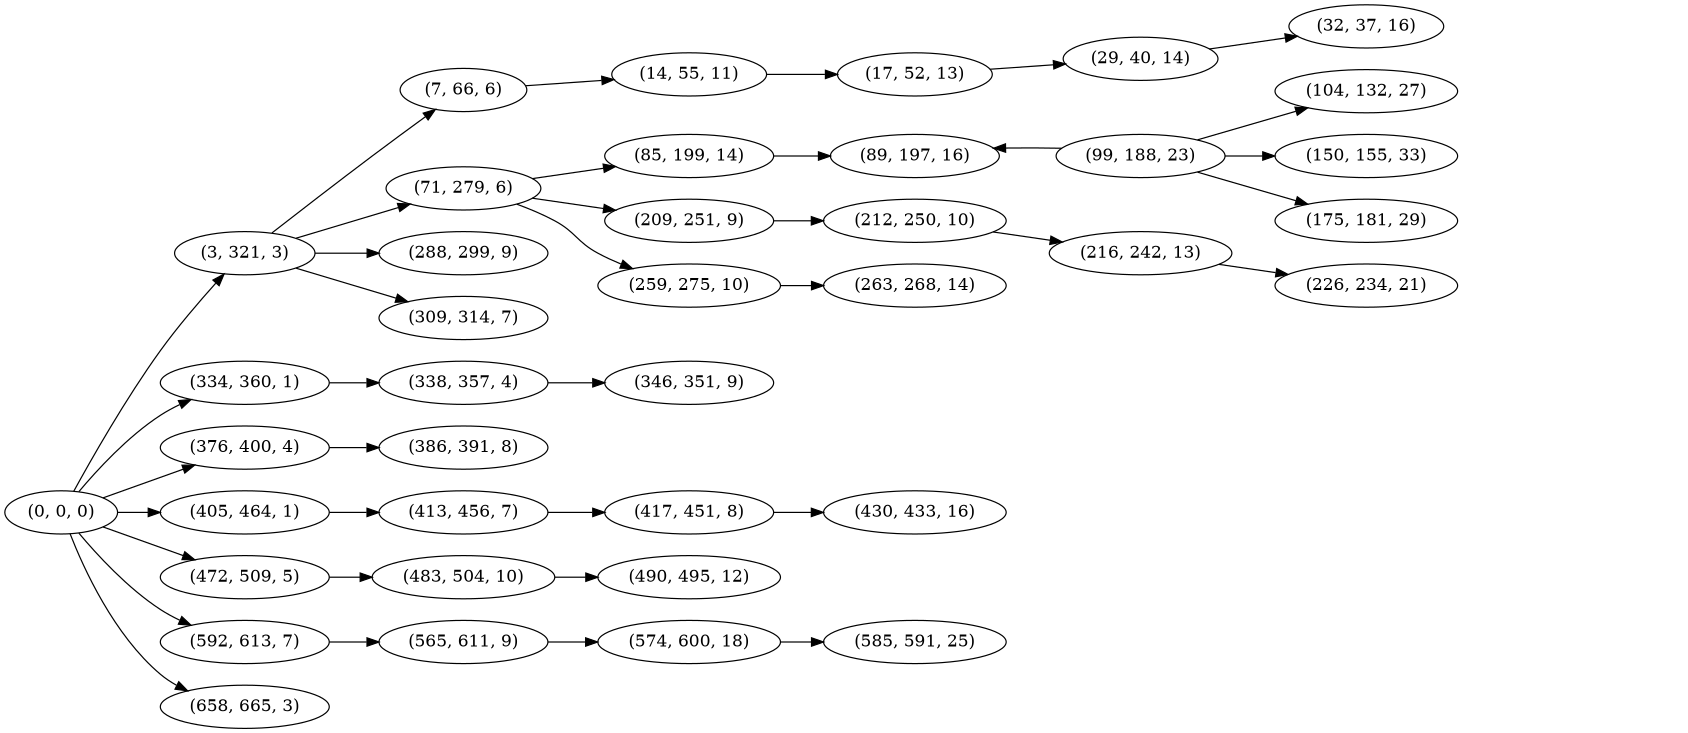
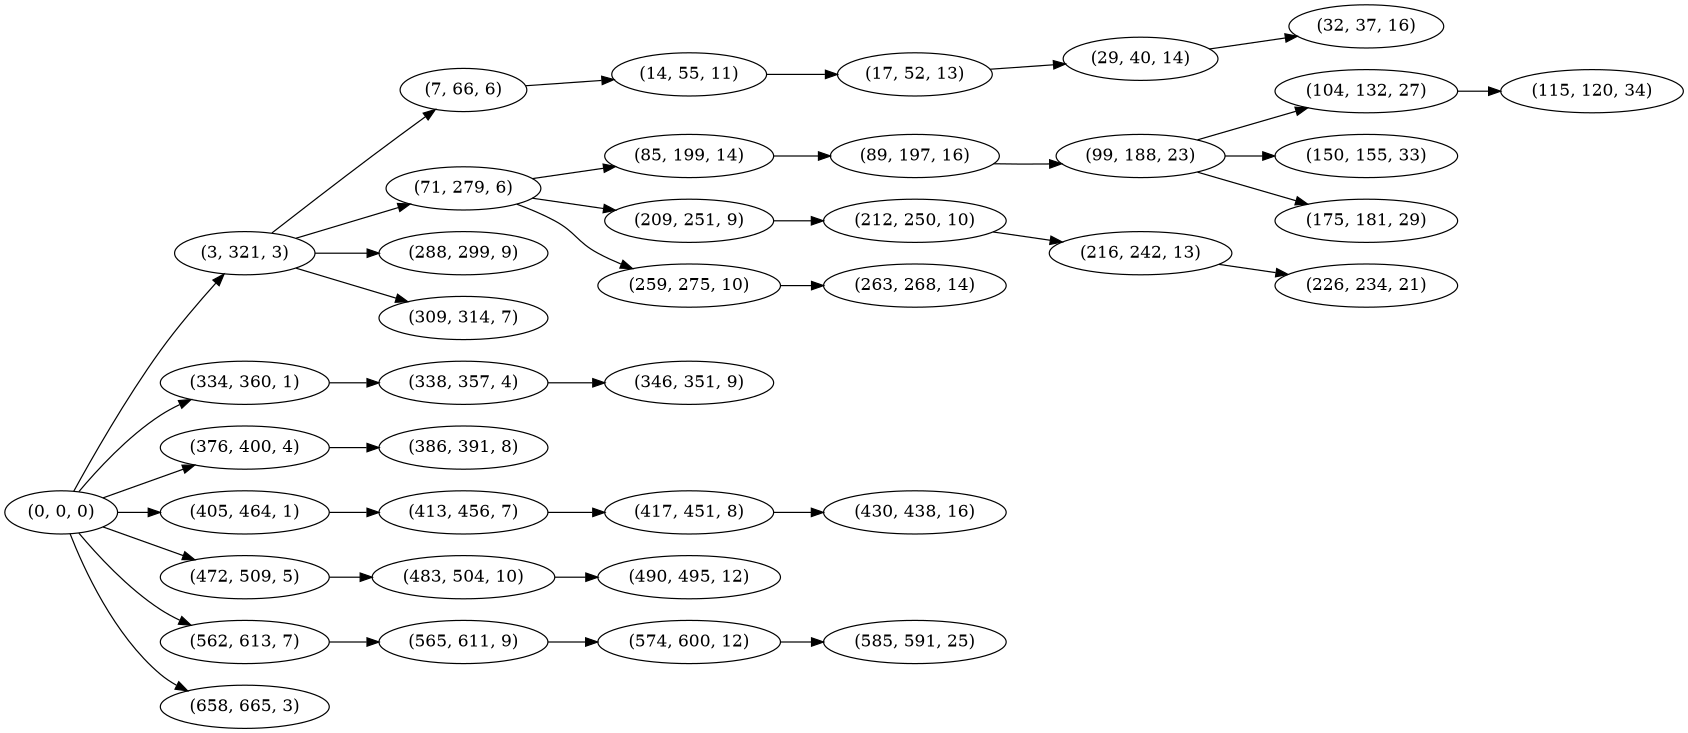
none -> (1592, 91)
(1034, 148) -> (1022, 164)
(915, 512) -> (915, 512)
(245, 642) -> (245, 642)
(689, 642) -> (689, 642)
